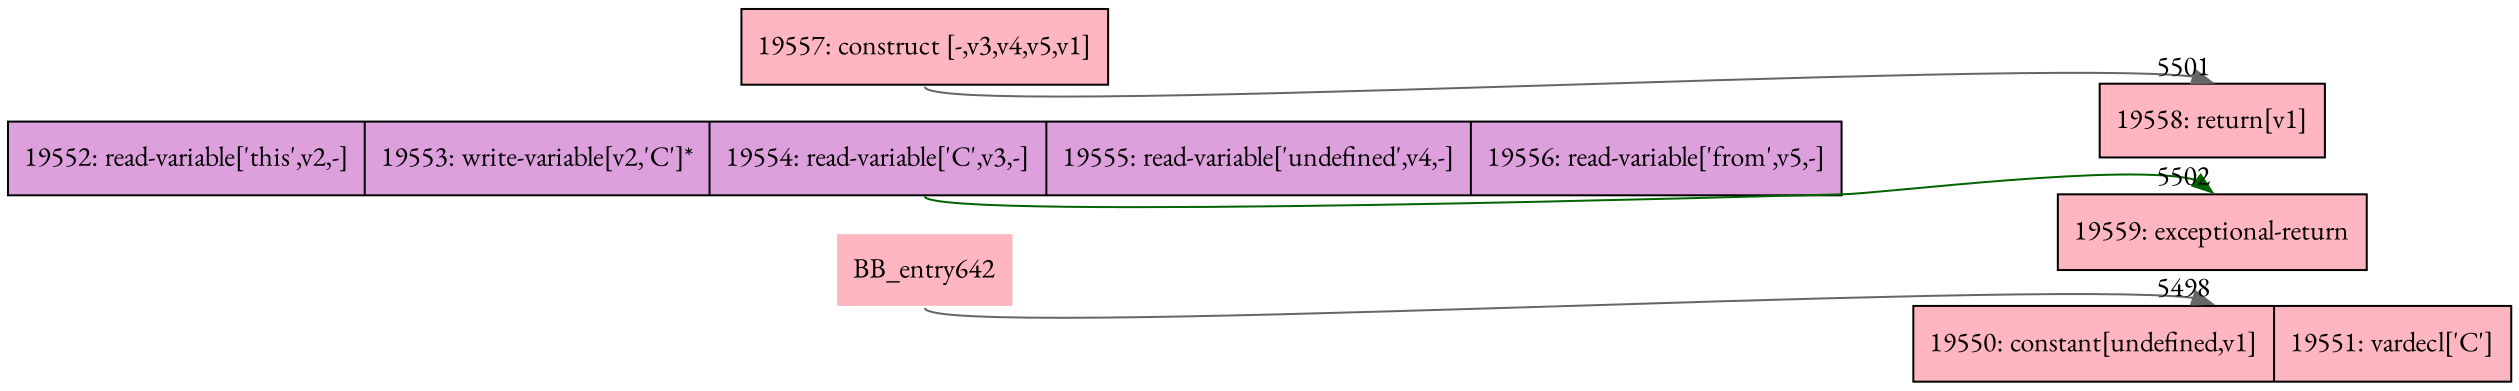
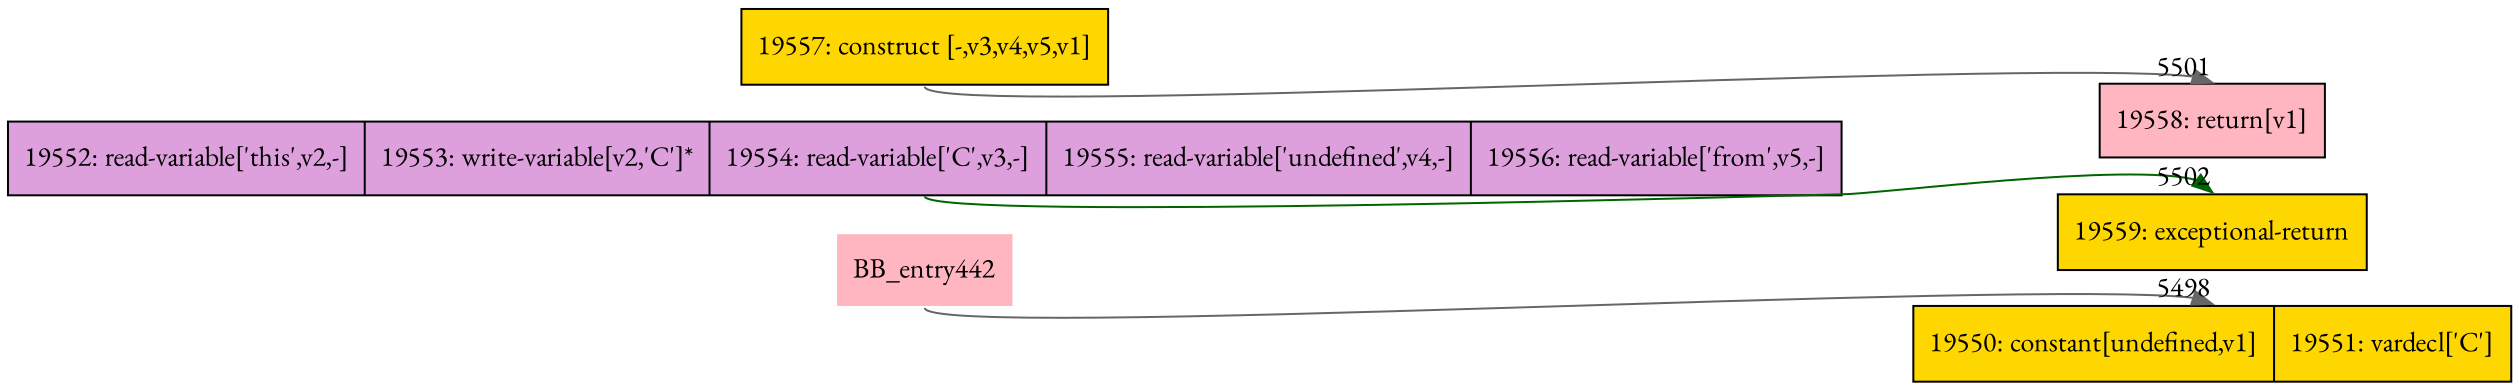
(925, 47) -> (925, 47)
(2212, 232) -> (2212, 232)
(925, 270) -> (925, 270)
(2212, 344) -> (2212, 344)
